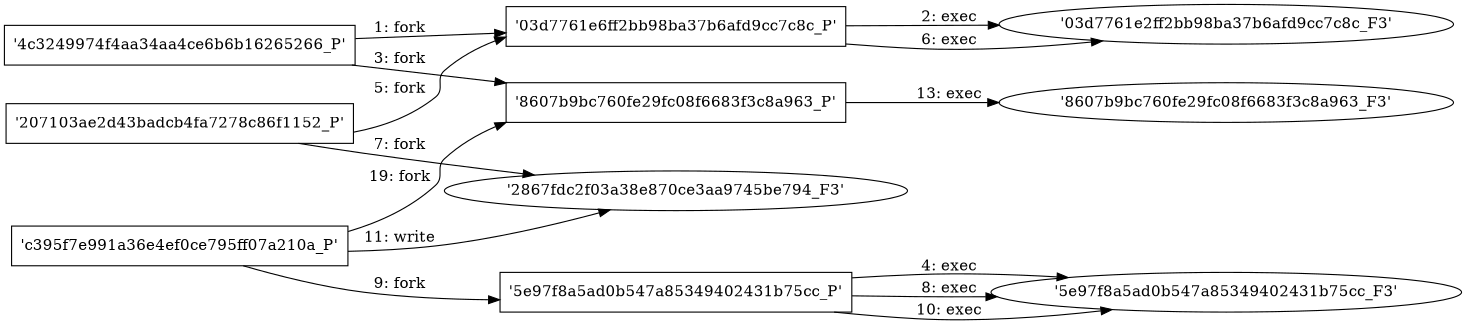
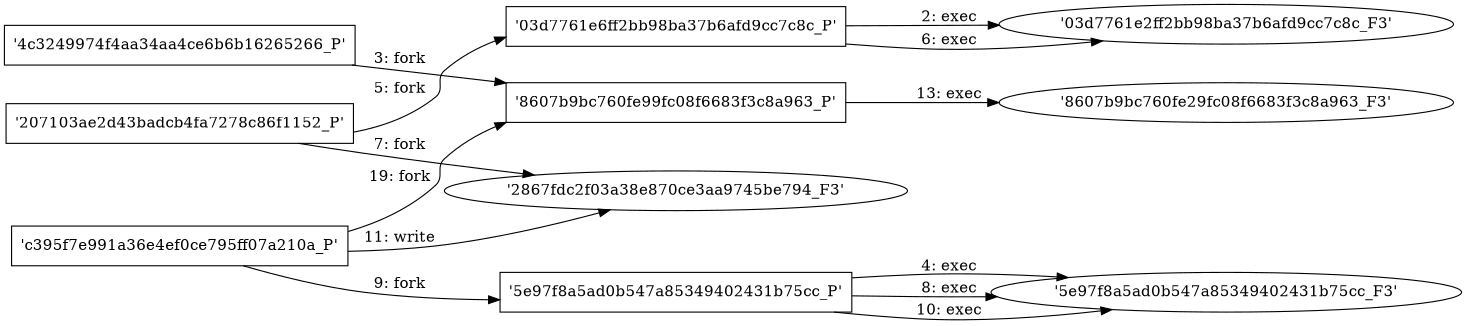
(425, 36) -> none
(676, 103) -> (676, 103)
